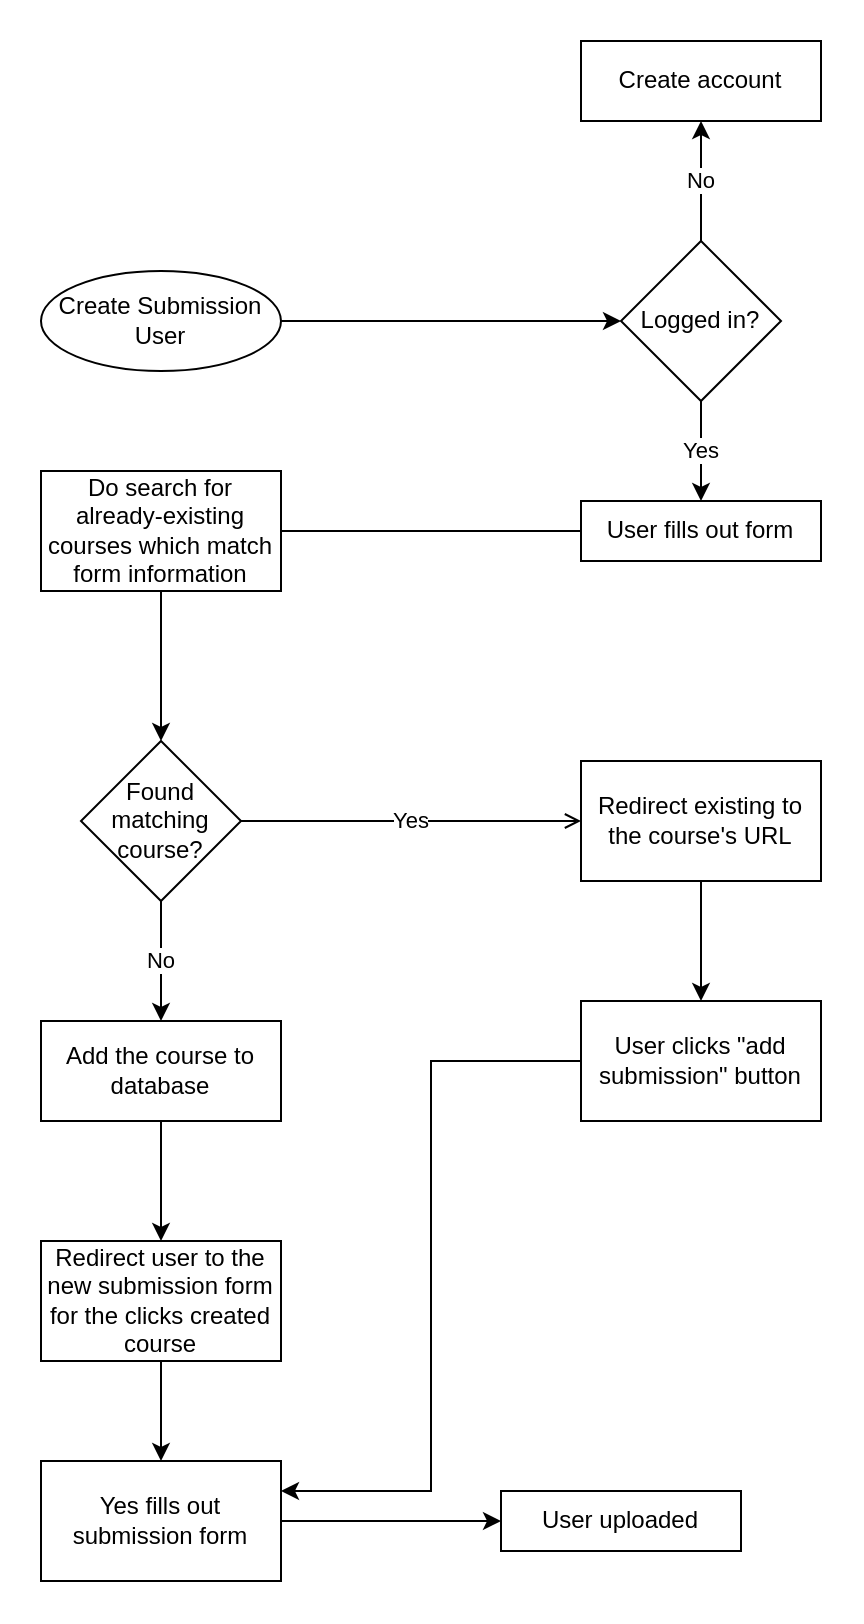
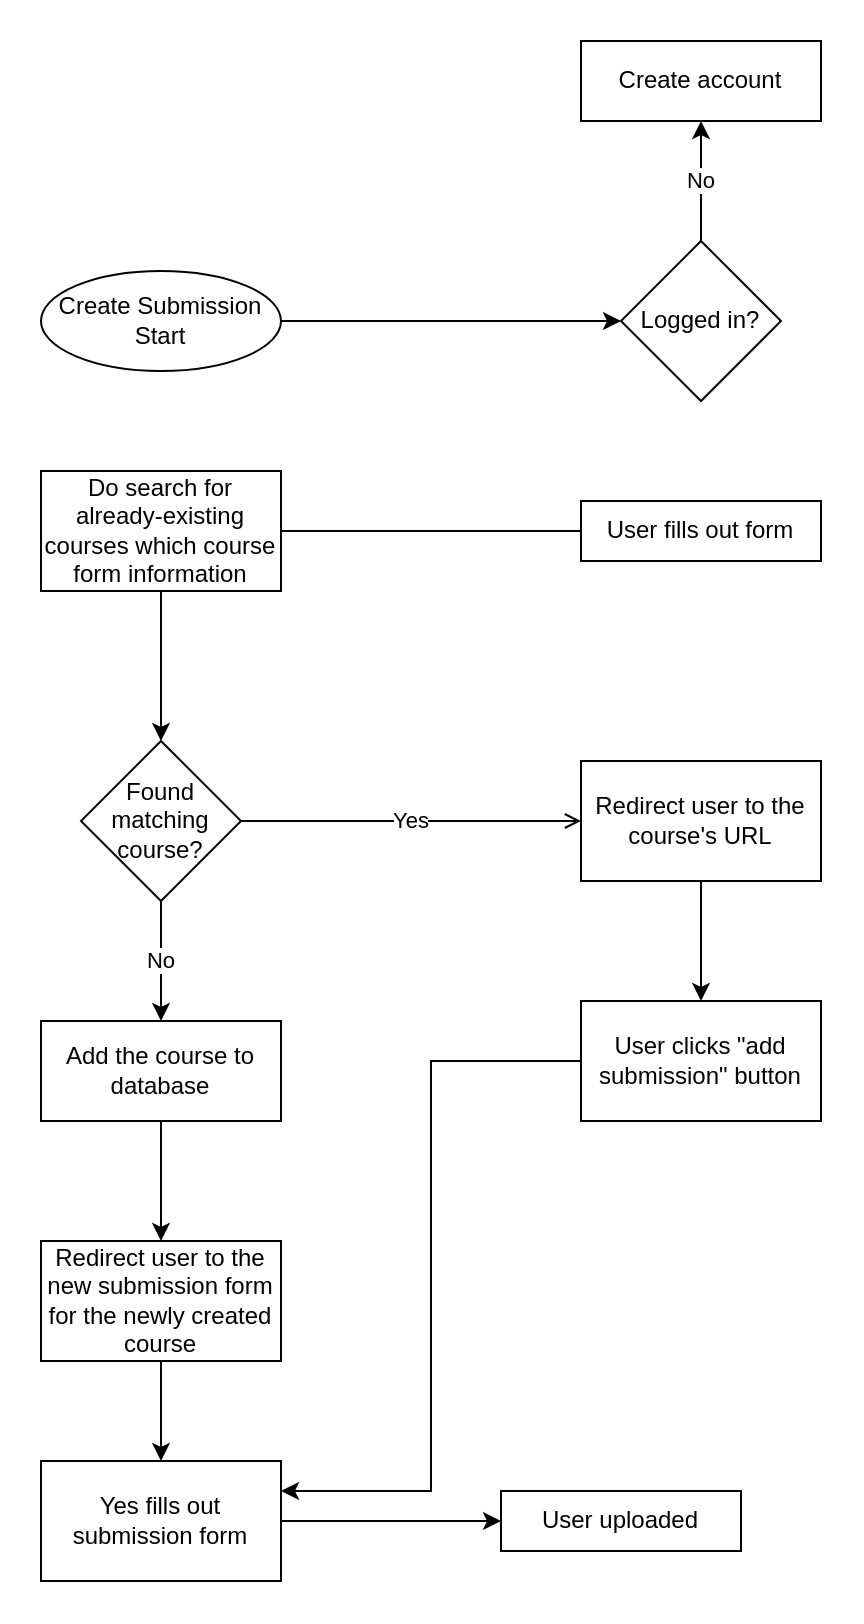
(161, 321) -> (161, 321)
(701, 444) -> none
(161, 531) -> (161, 531)
(701, 821) -> (701, 821)
(161, 1301) -> (161, 1301)
